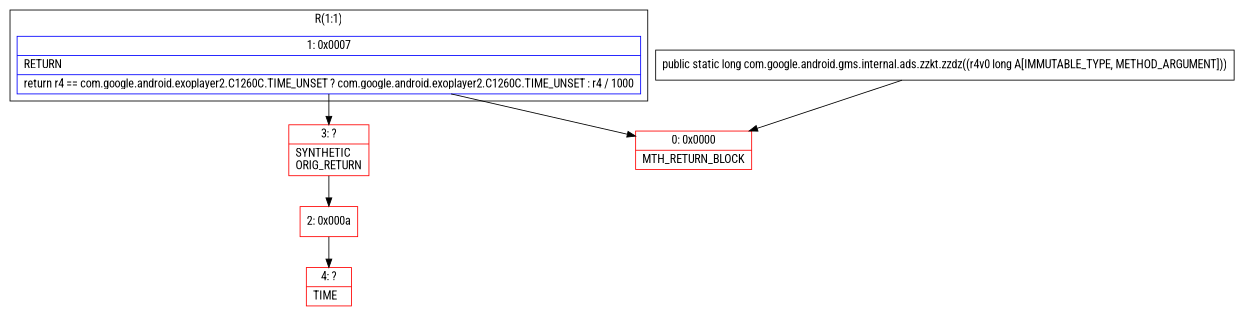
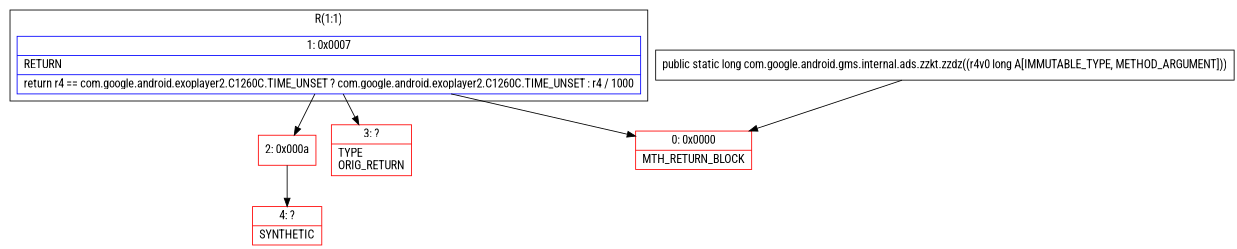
(323, 153) -> (351, 153)
(329, 187) -> (306, 111)
(325, 296) -> (287, 235)
